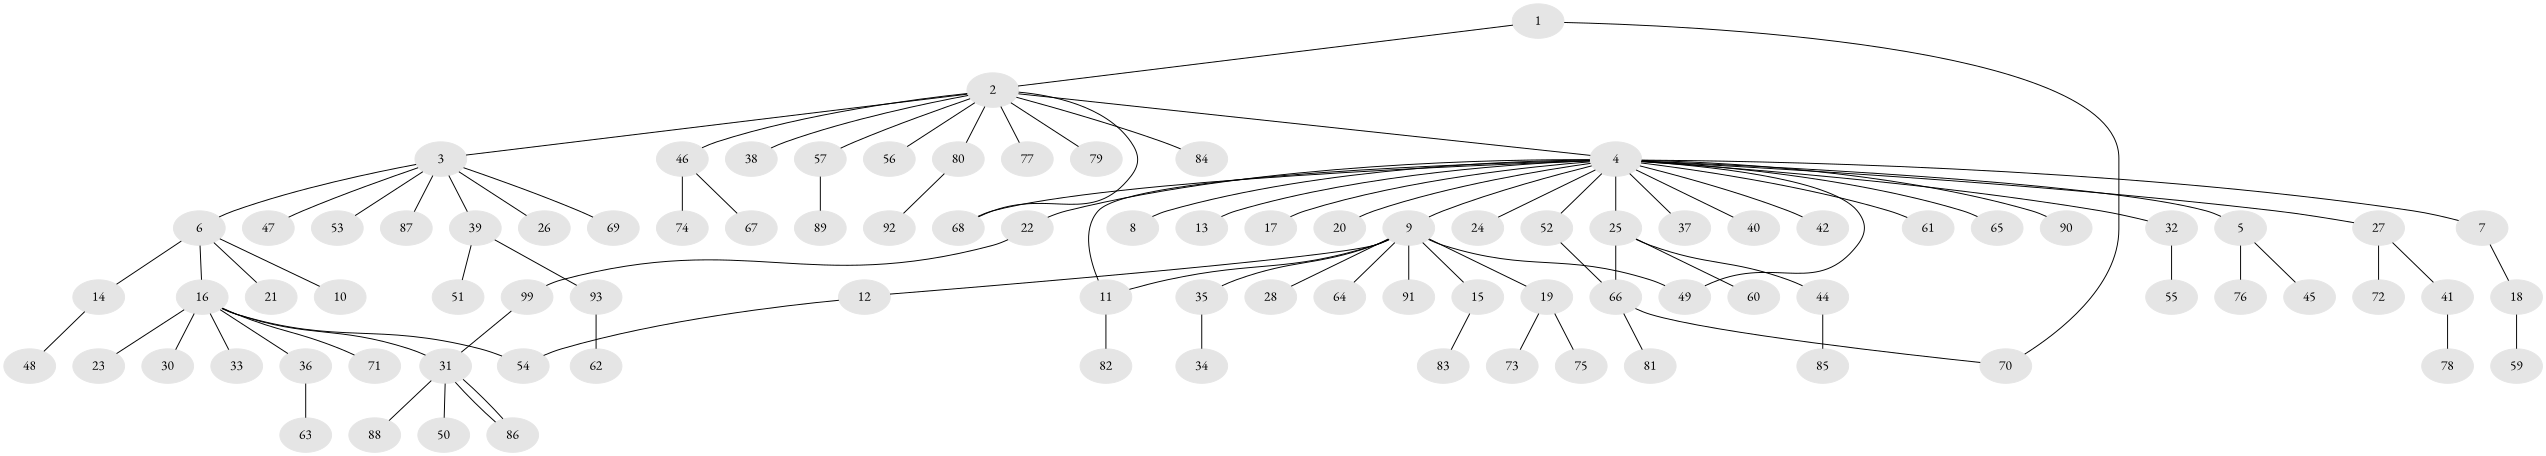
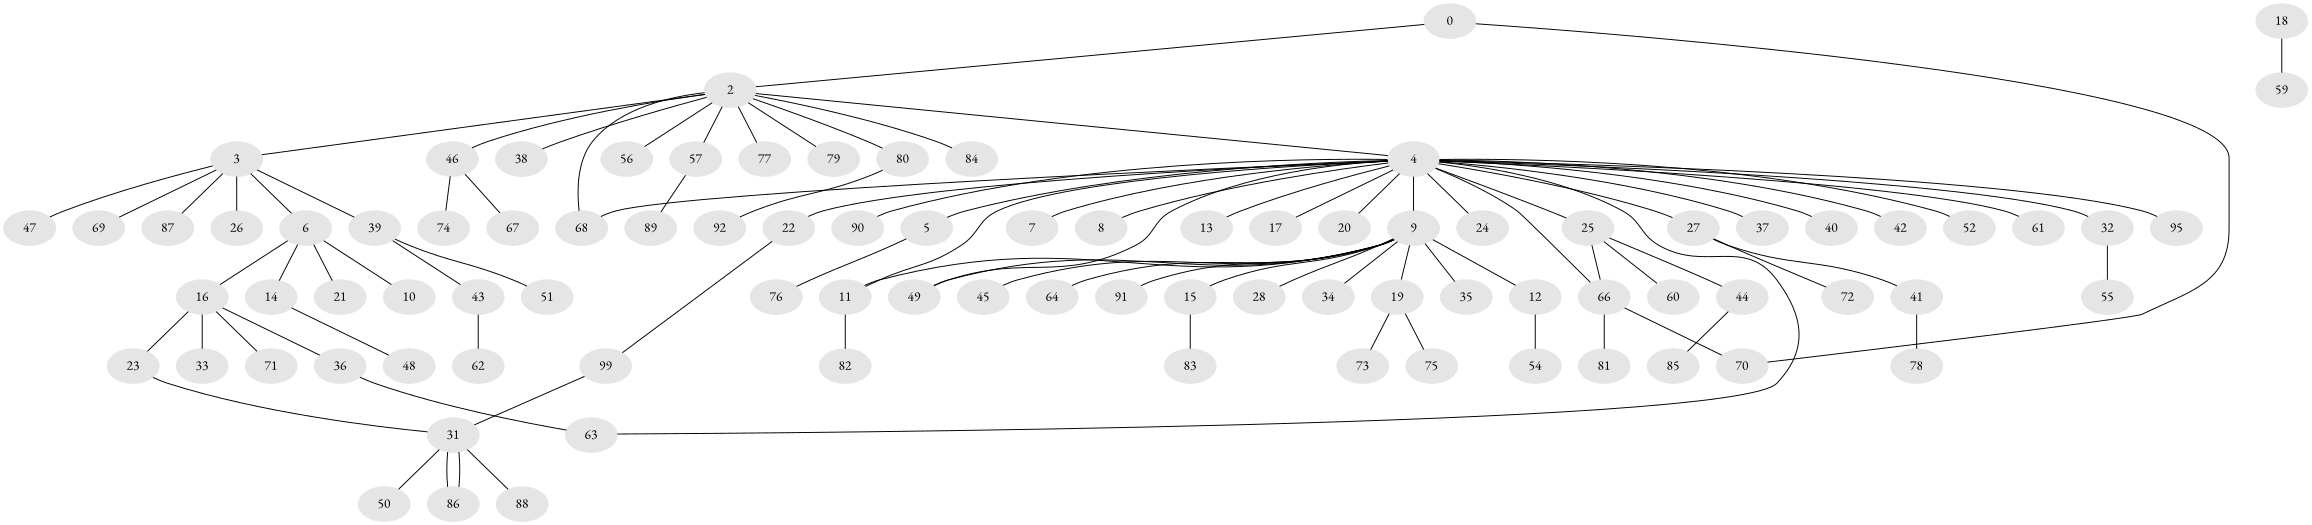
(1538, 21) -> (1450, 21)
(337, 228) -> none
(1997, 228) -> (2176, 228)
(1577, 259) -> (1521, 214)
(2275, 262) -> (1198, 263)
(2499, 263) -> none
(596, 297) -> (478, 297)
(1202, 332) -> (1371, 262)
(376, 334) -> none
(375, 340) -> (289, 412)
(168, 366) -> none
none -> (1440, 418)
